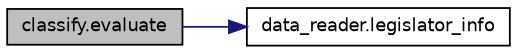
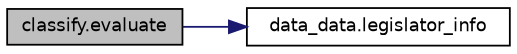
(378, 27) -> (378, 27)
